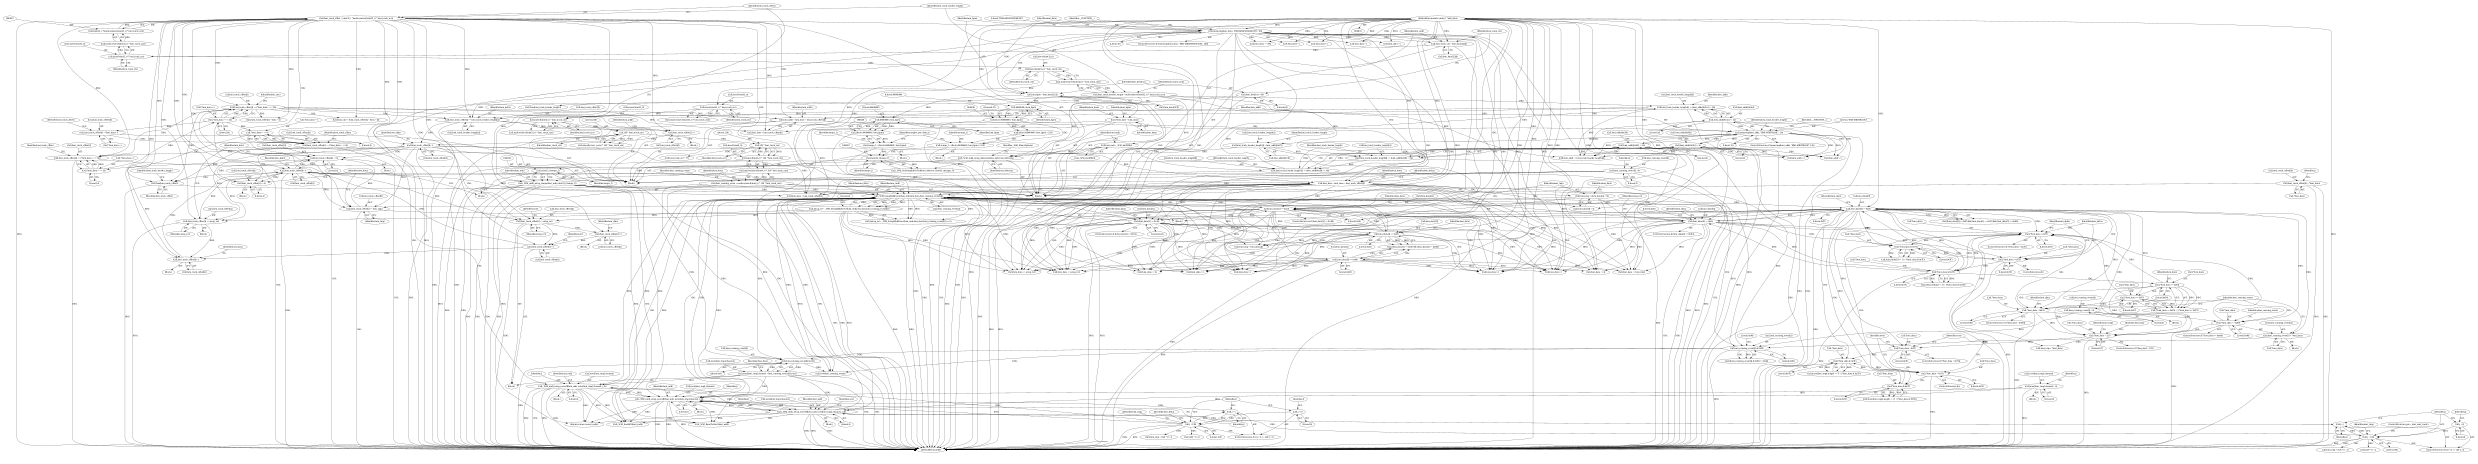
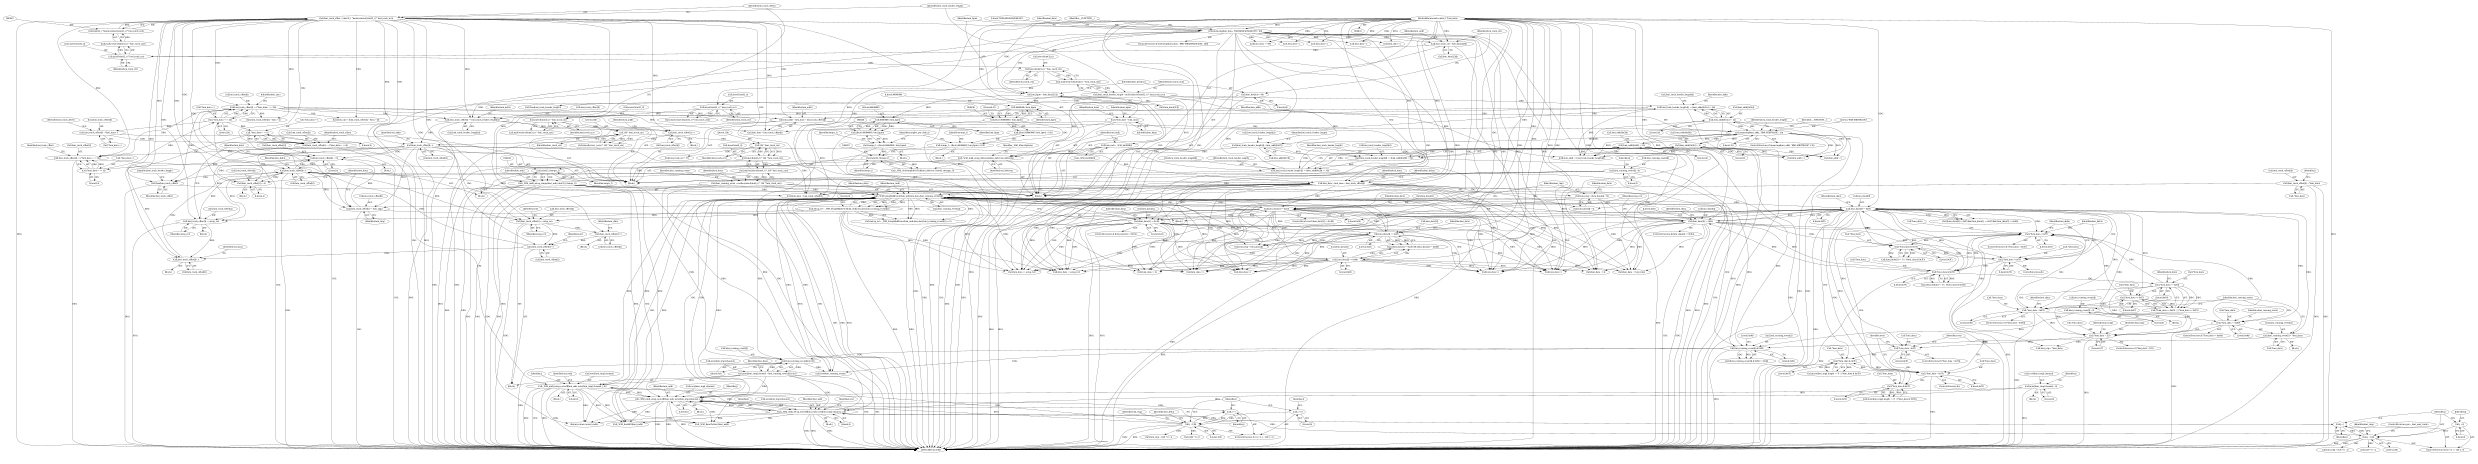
(1438, 19) -> (1438, 19)
(1115, 44) -> none
none -> (1826, 212)
